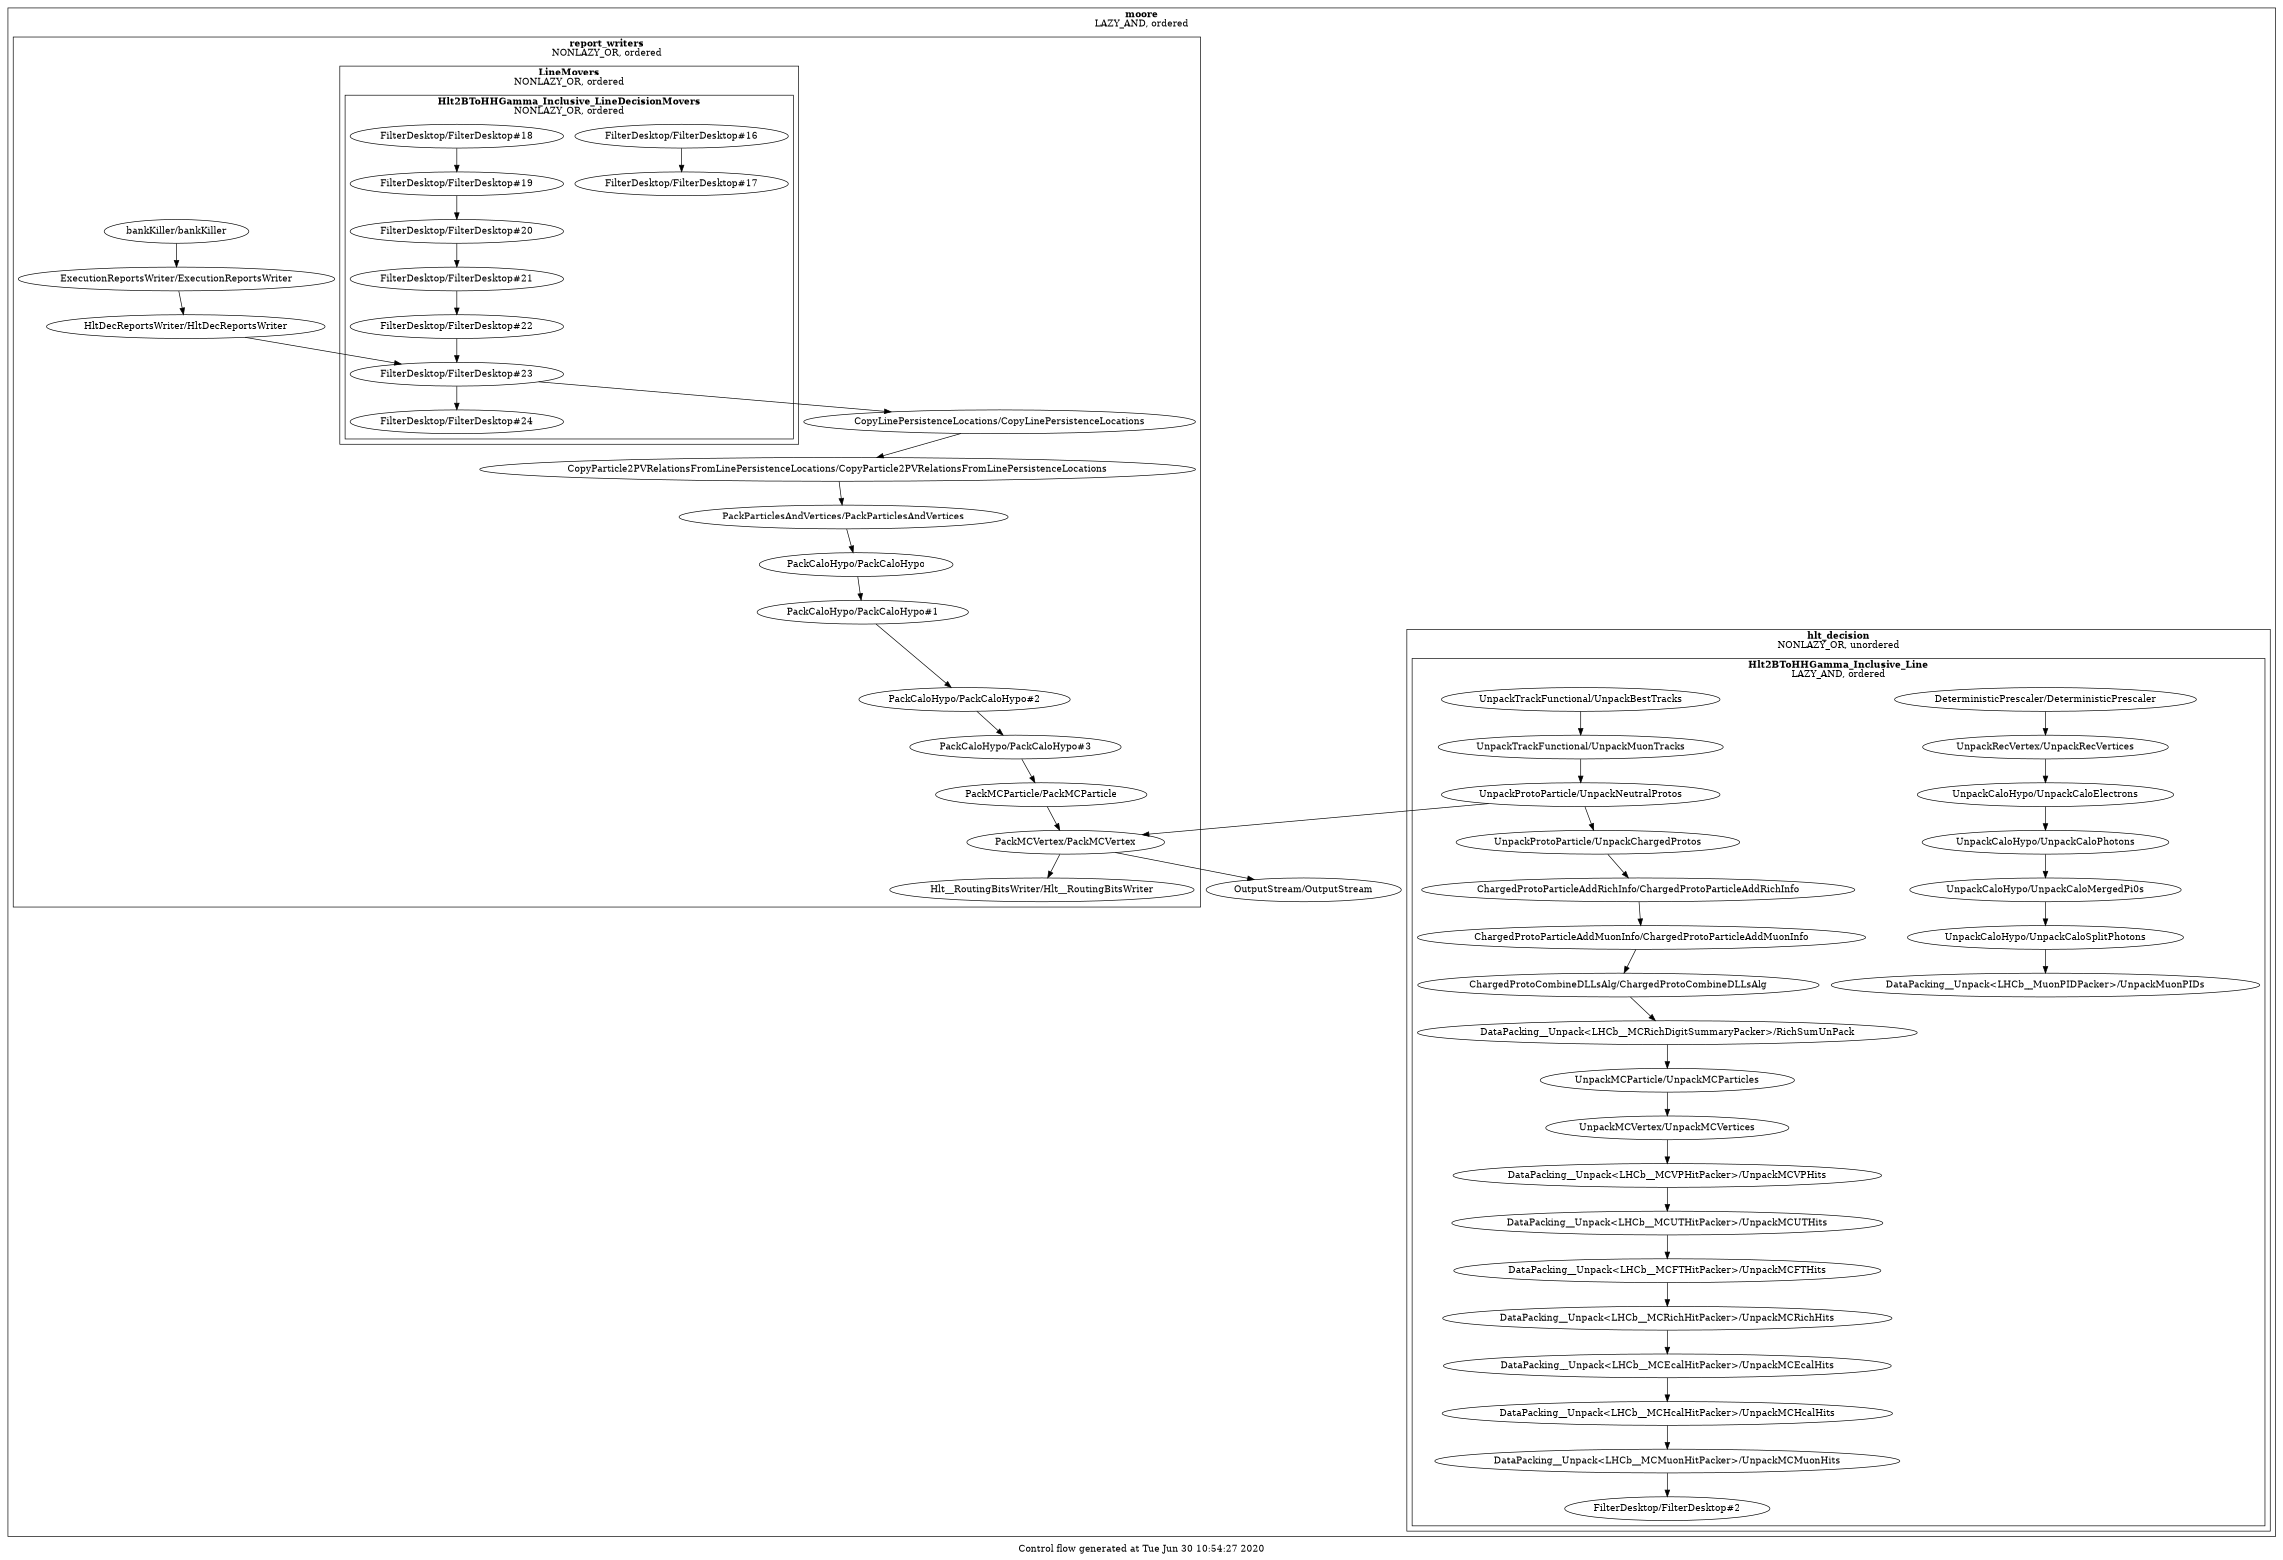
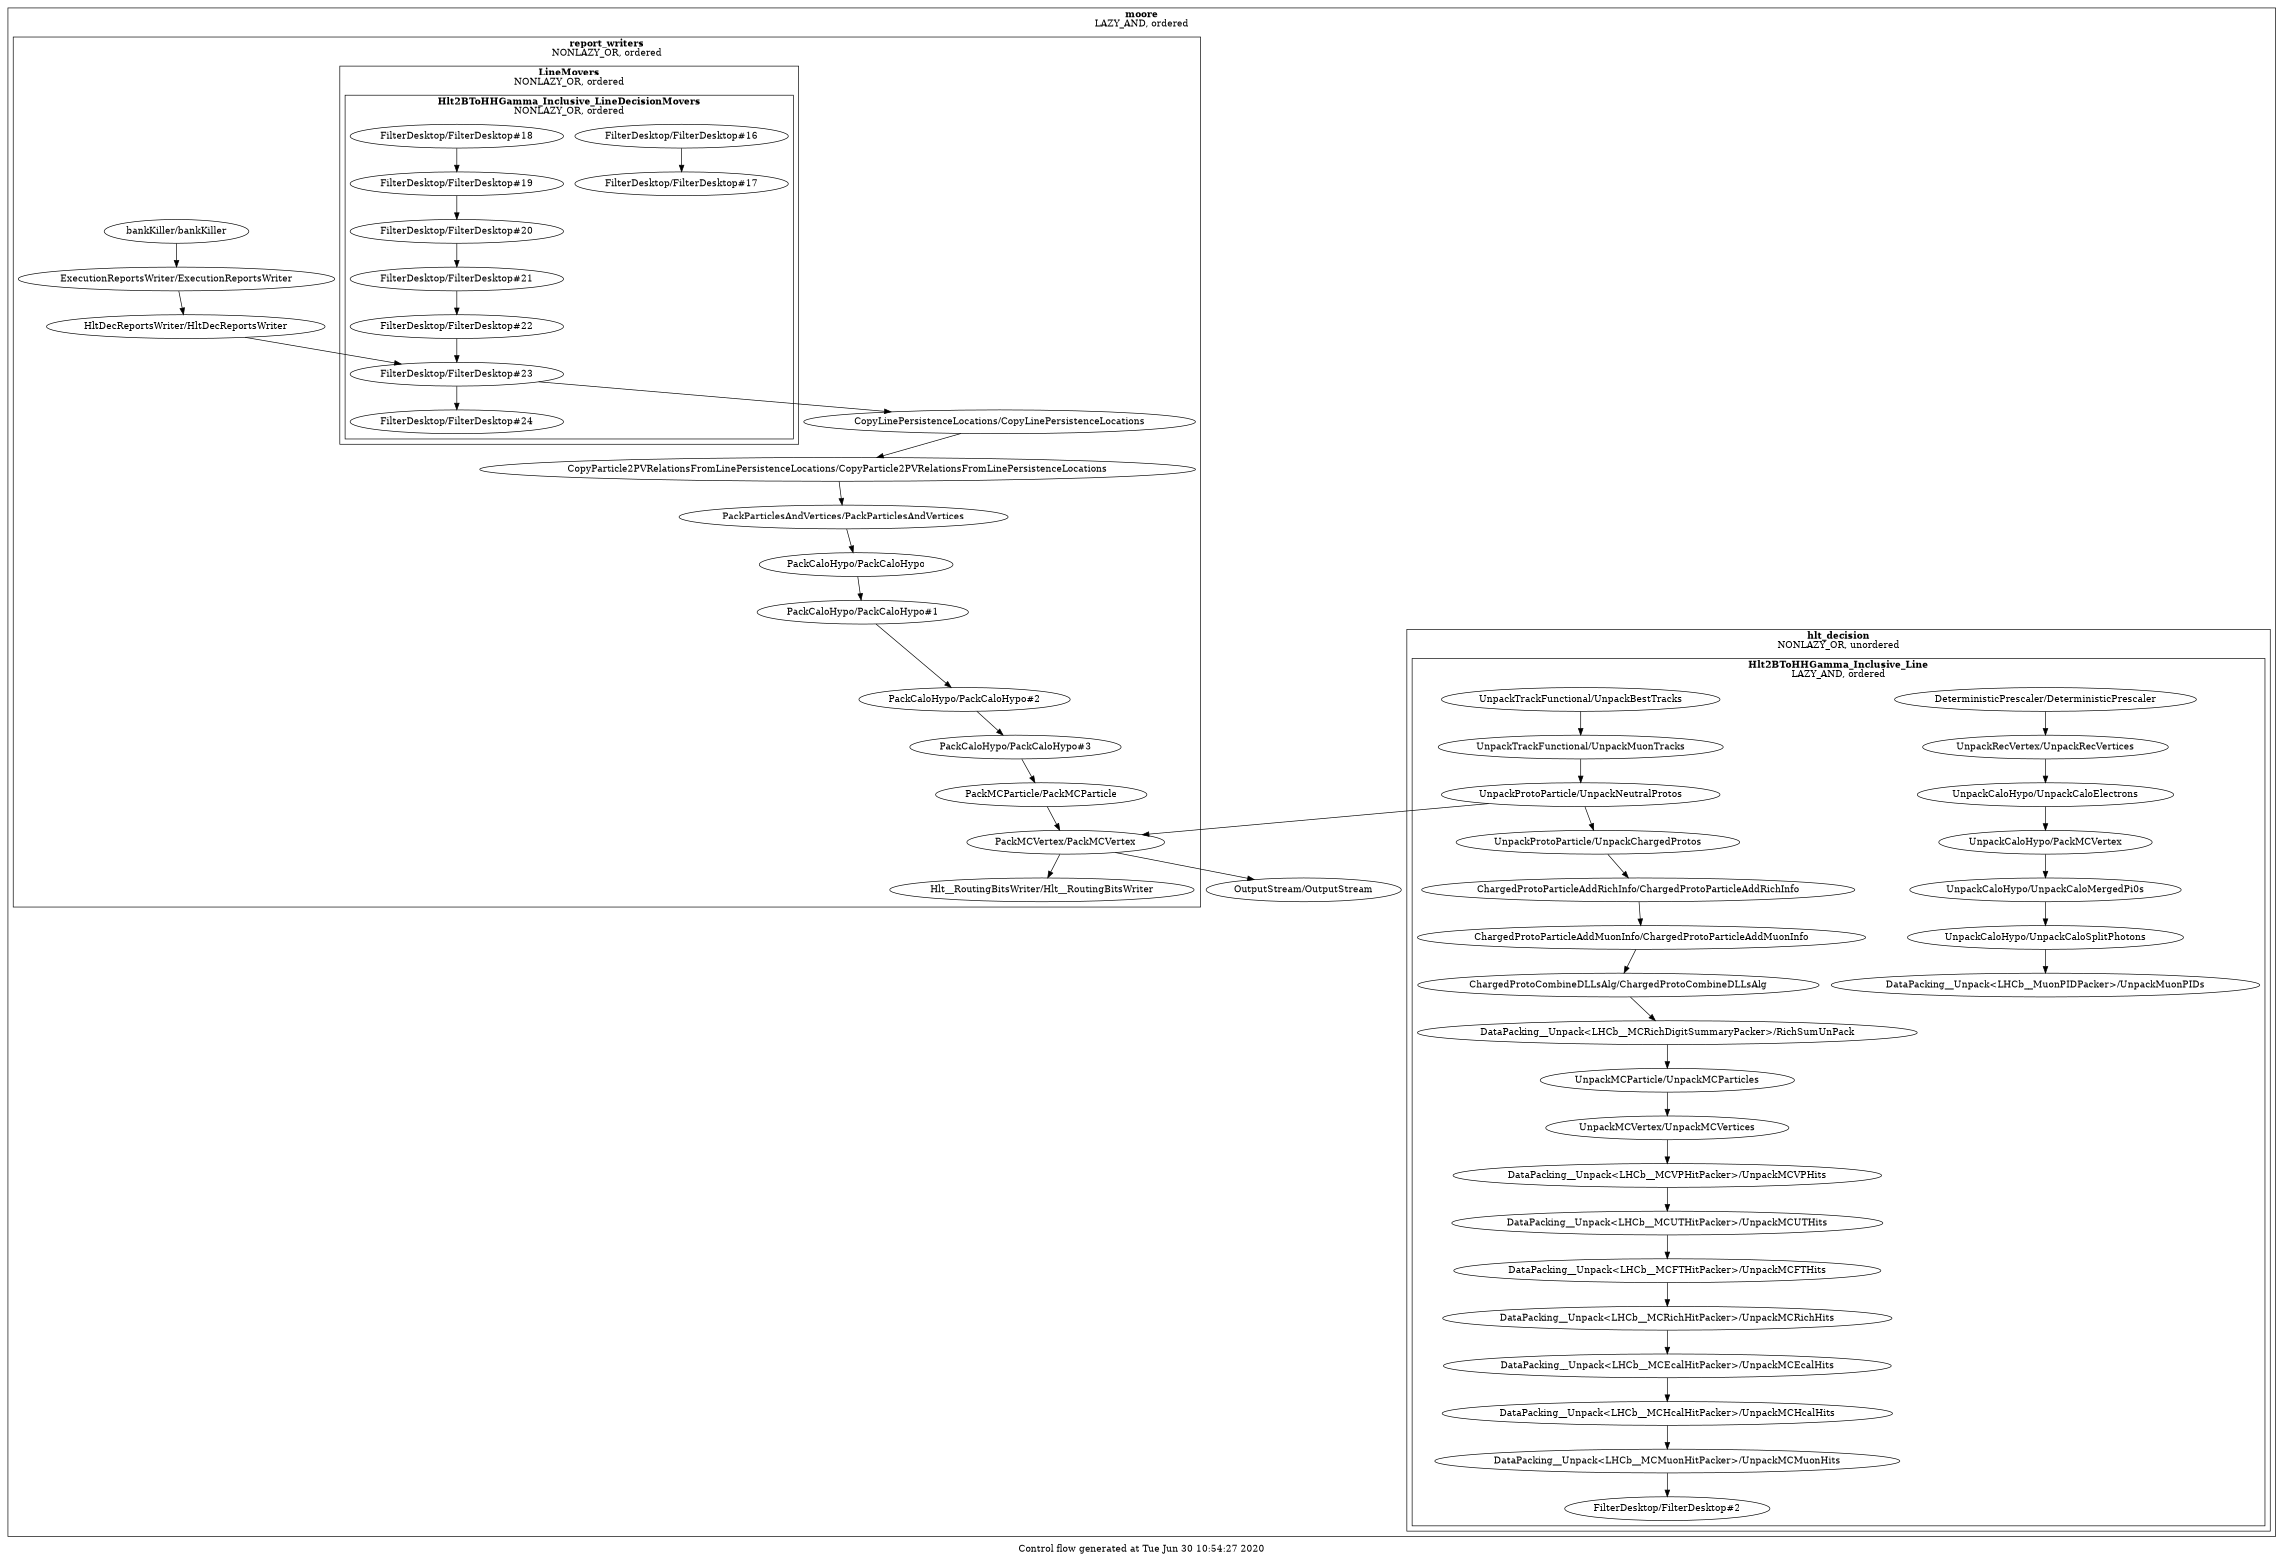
(2045, 842) -> (2045, 842)
